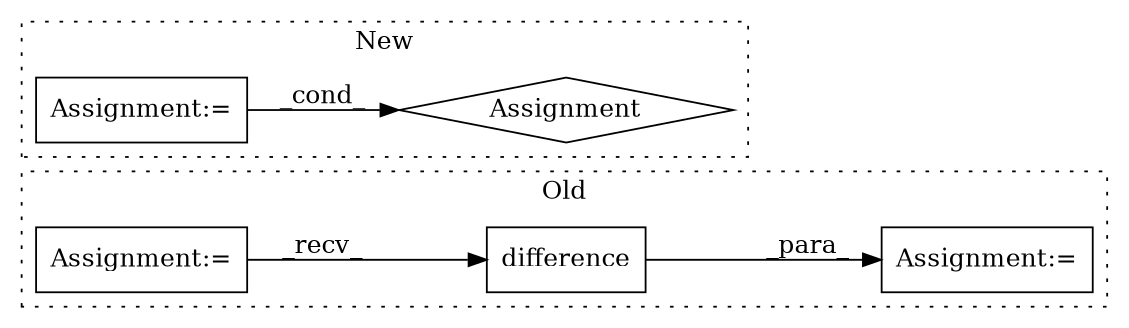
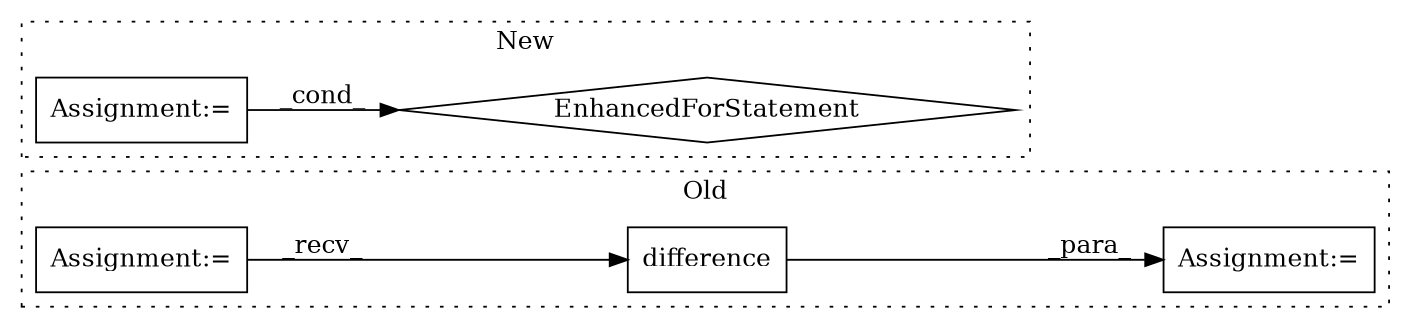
(566, 110) -> (707, 110)
